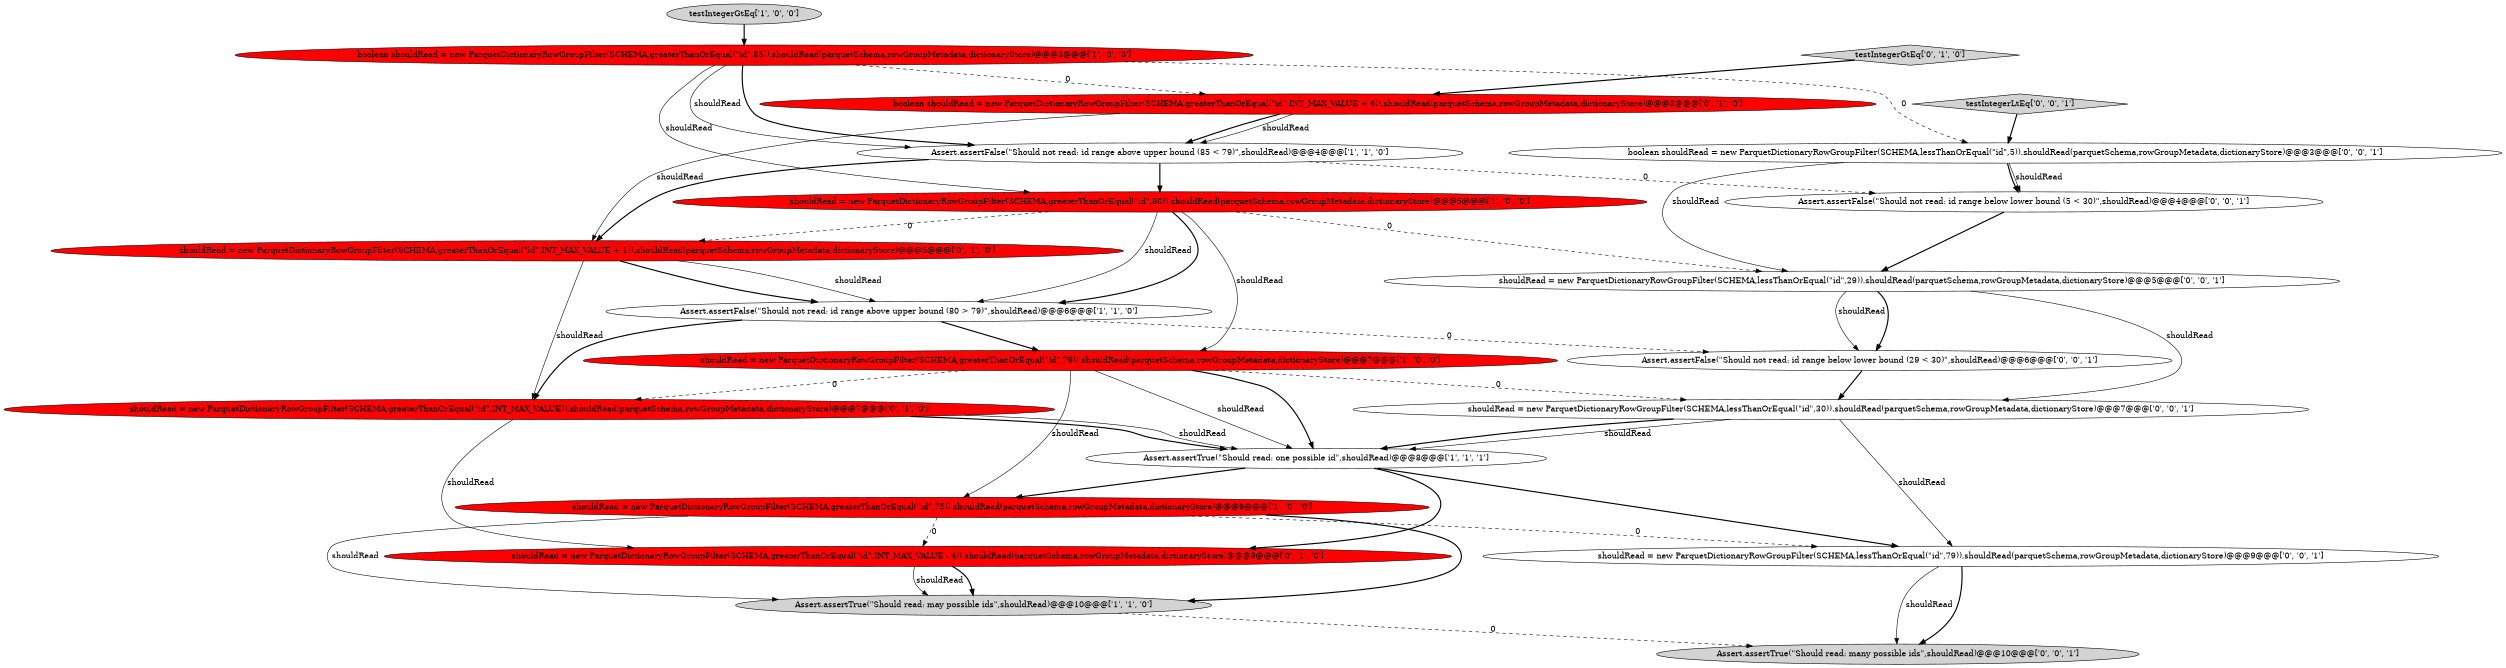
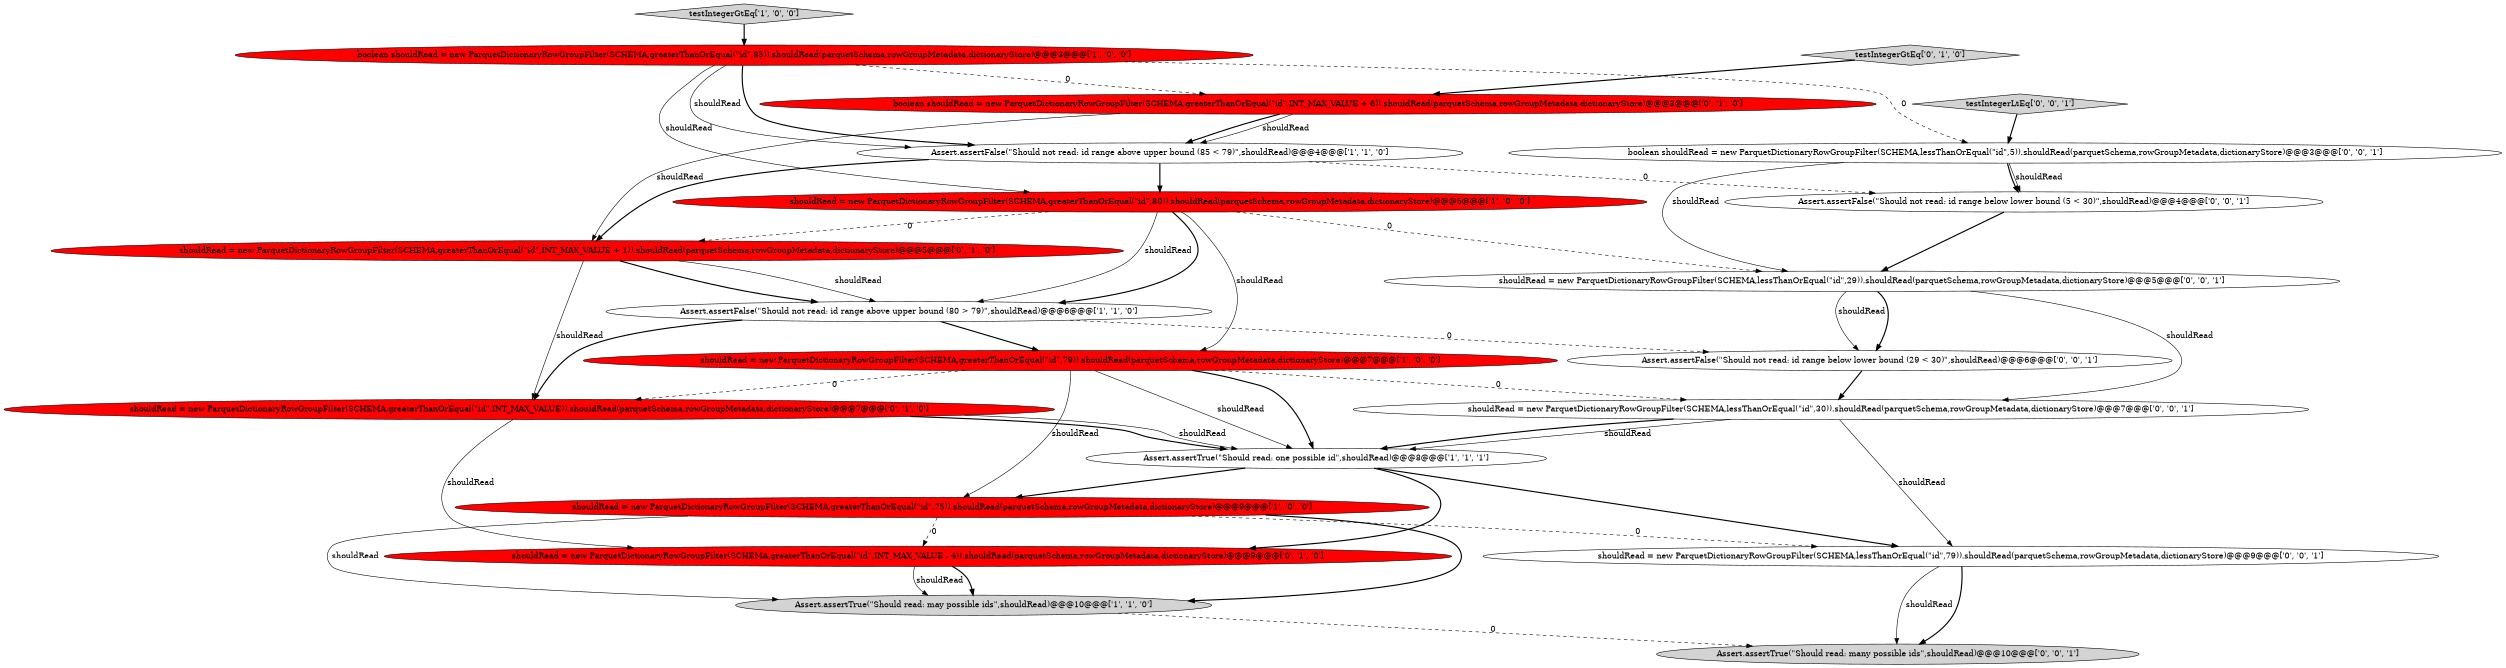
(744, 14) -> (744, 14)
